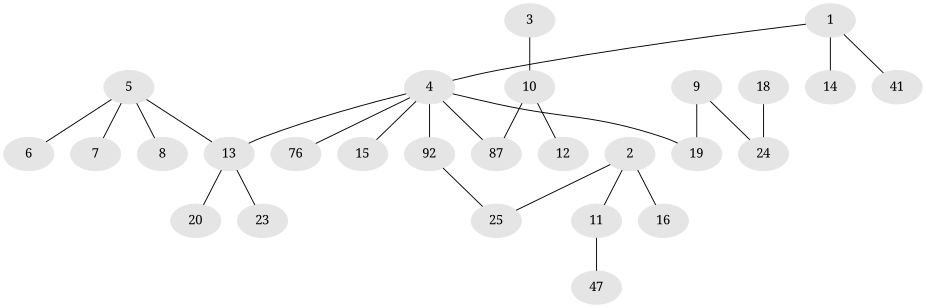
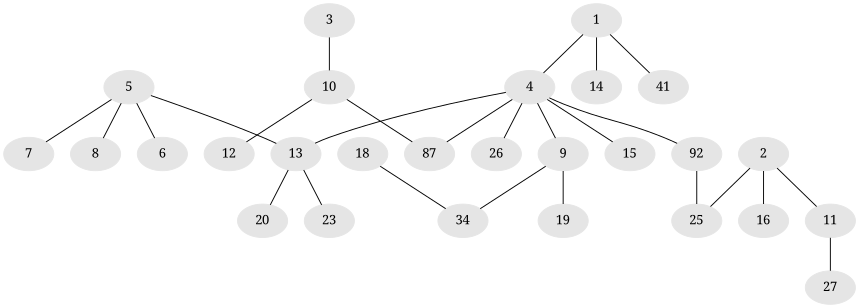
(566, 116) -> (546, 121)
(296, 154) -> (496, 154)
(764, 154) -> (463, 221)
(597, 288) -> (830, 288)
